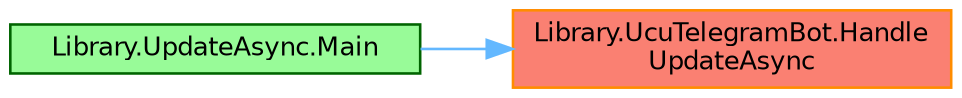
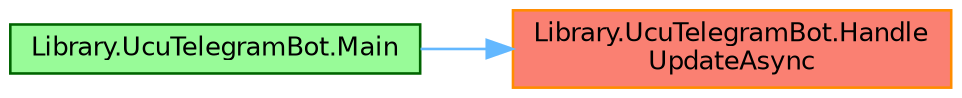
(215, 49) -> (215, 49)
